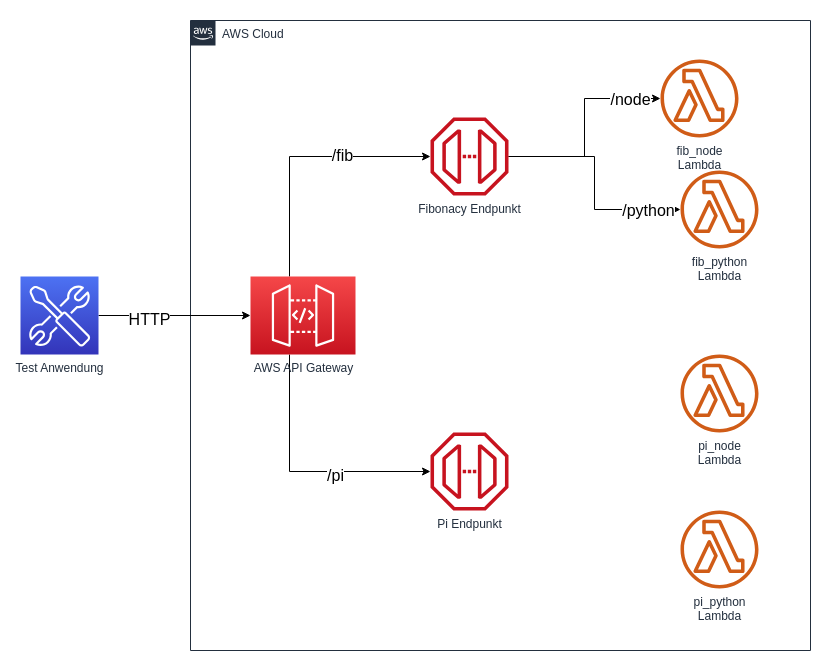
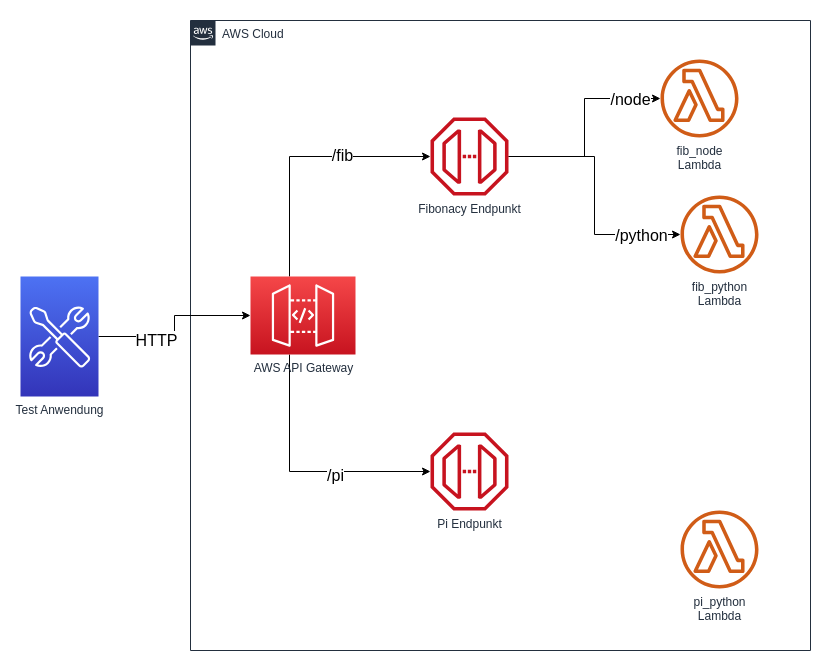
(720, 210) -> (720, 235)
(60, 316) -> (60, 337)
(720, 394) -> none
